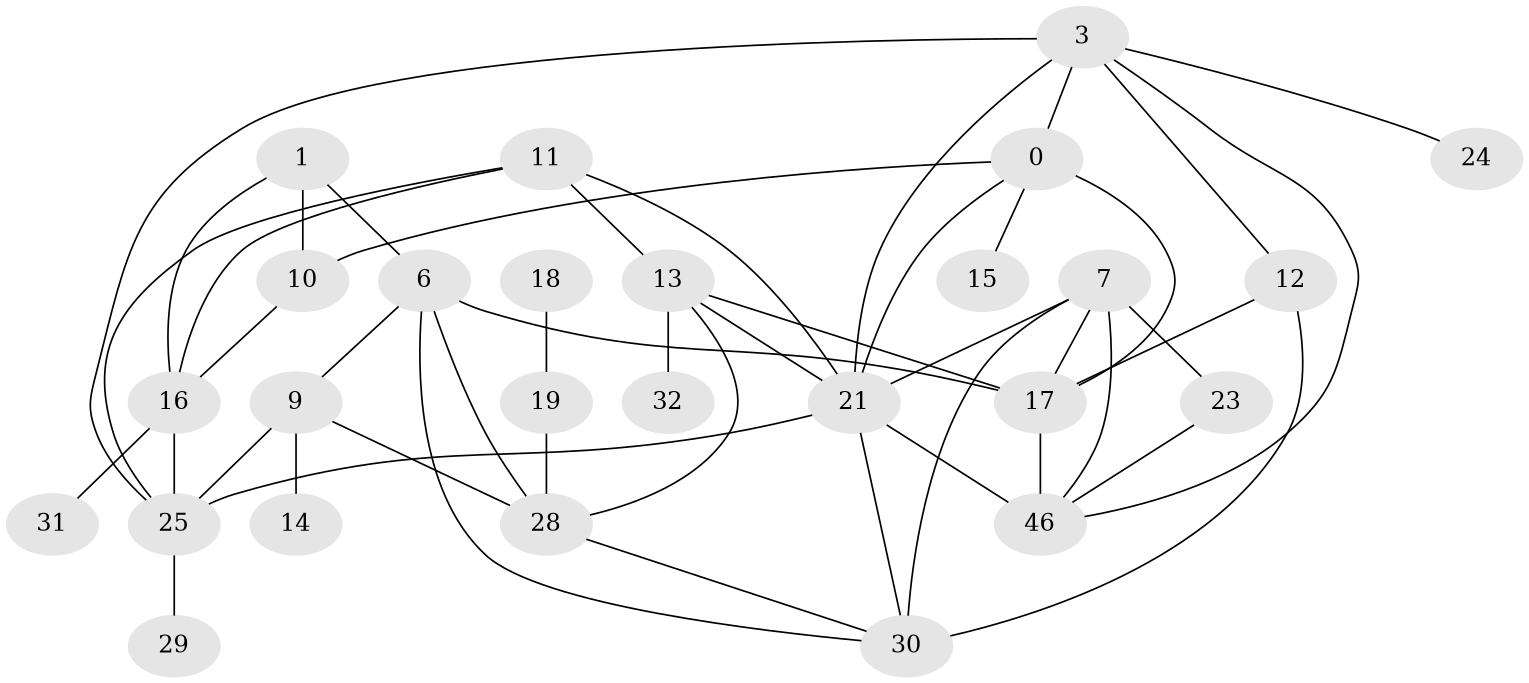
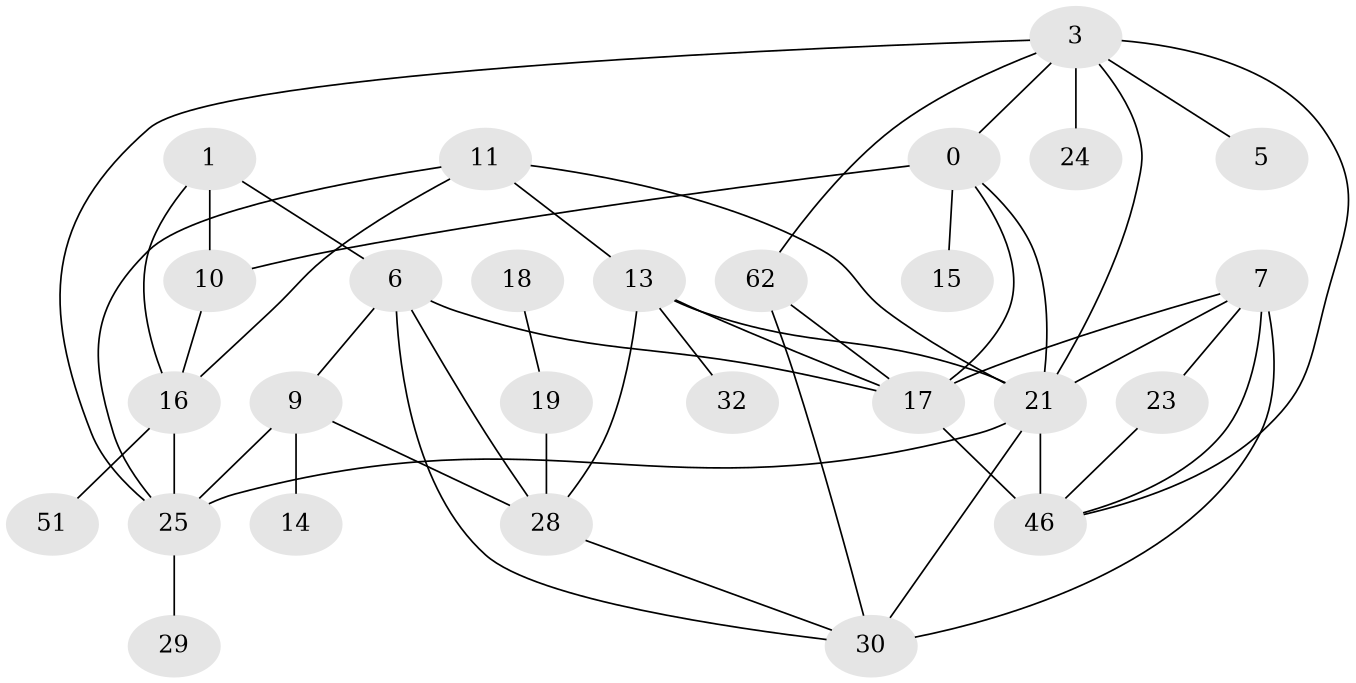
none -> (1262, 159)
(1291, 281) -> (761, 281)
(52, 524) -> (52, 524)
